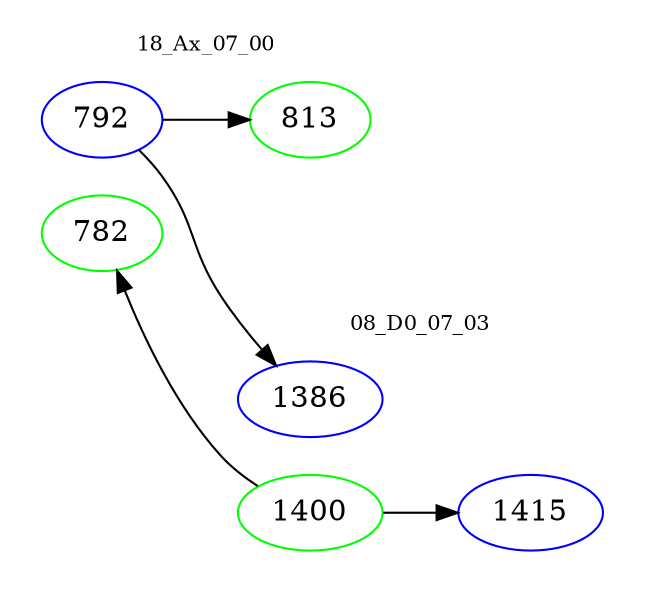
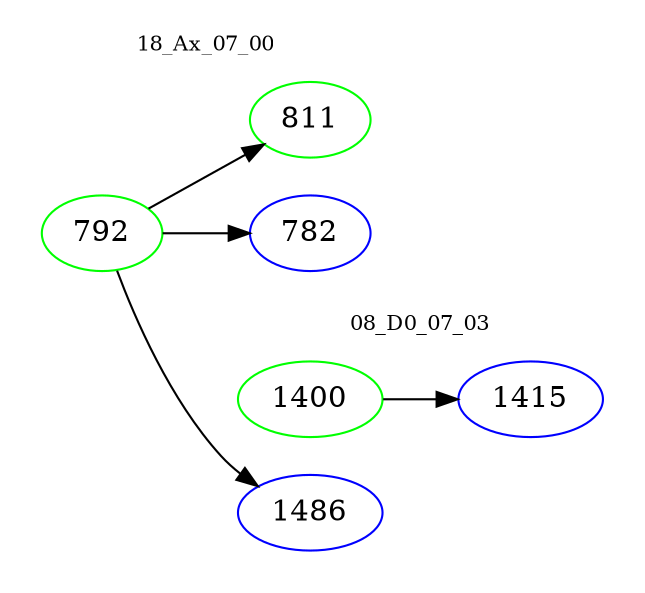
(102, 120) -> (102, 233)
(310, 120) -> (310, 120)
(102, 233) -> (310, 233)
(178, 398) -> (196, 233)
(310, 399) -> (310, 513)
